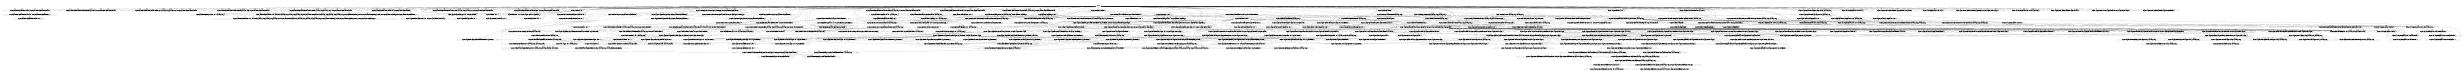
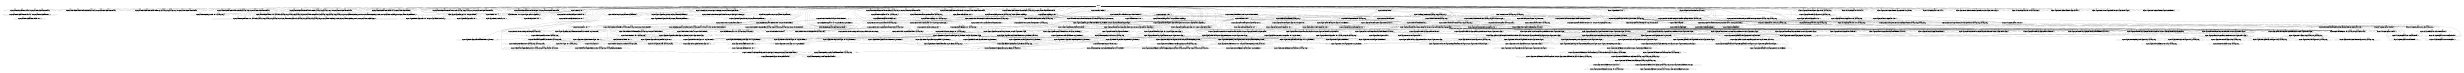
(1390, 15) -> none
(2405, 40) -> (2405, 40)
